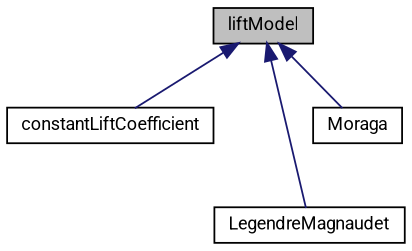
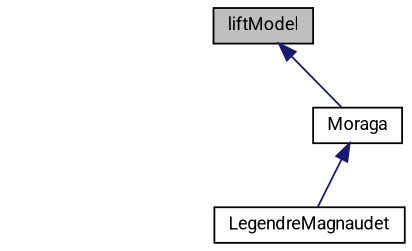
(110, 125) -> none
(289, 134) -> (329, 183)
